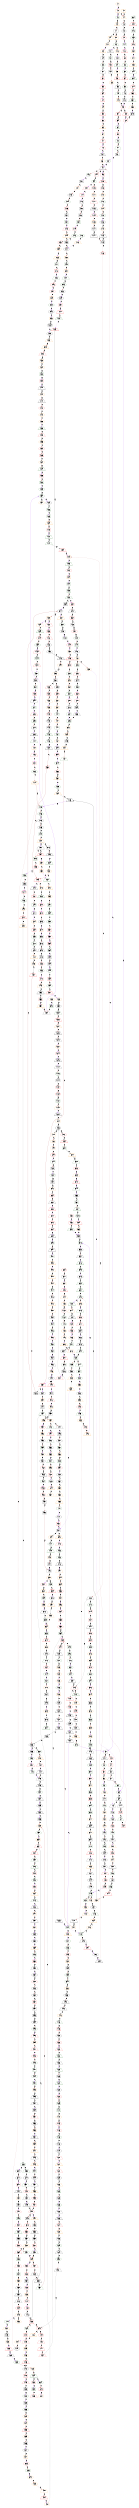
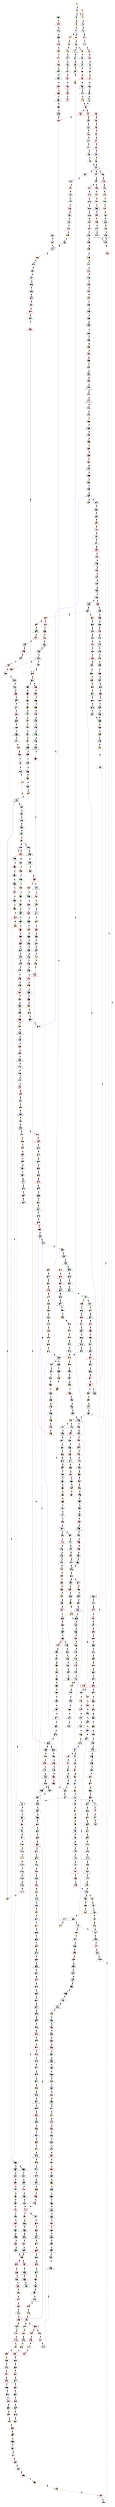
(103, 107) -> none
(43, 1009) -> (29, 1009)
(52, 1209) -> none
(36, 1775) -> (54, 1773)
(13, 2318) -> (25, 2323)
(37, 2379) -> (15, 2404)
